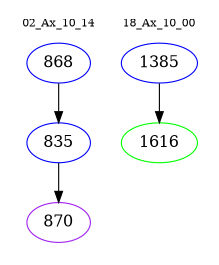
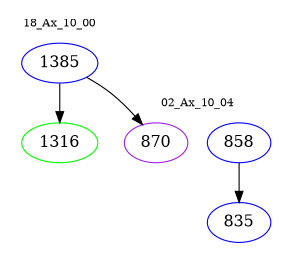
(59, 24) -> (198, 103)
(59, 63) -> (239, 143)
(159, 143) -> (60, 143)
(59, 177) -> (122, 103)
